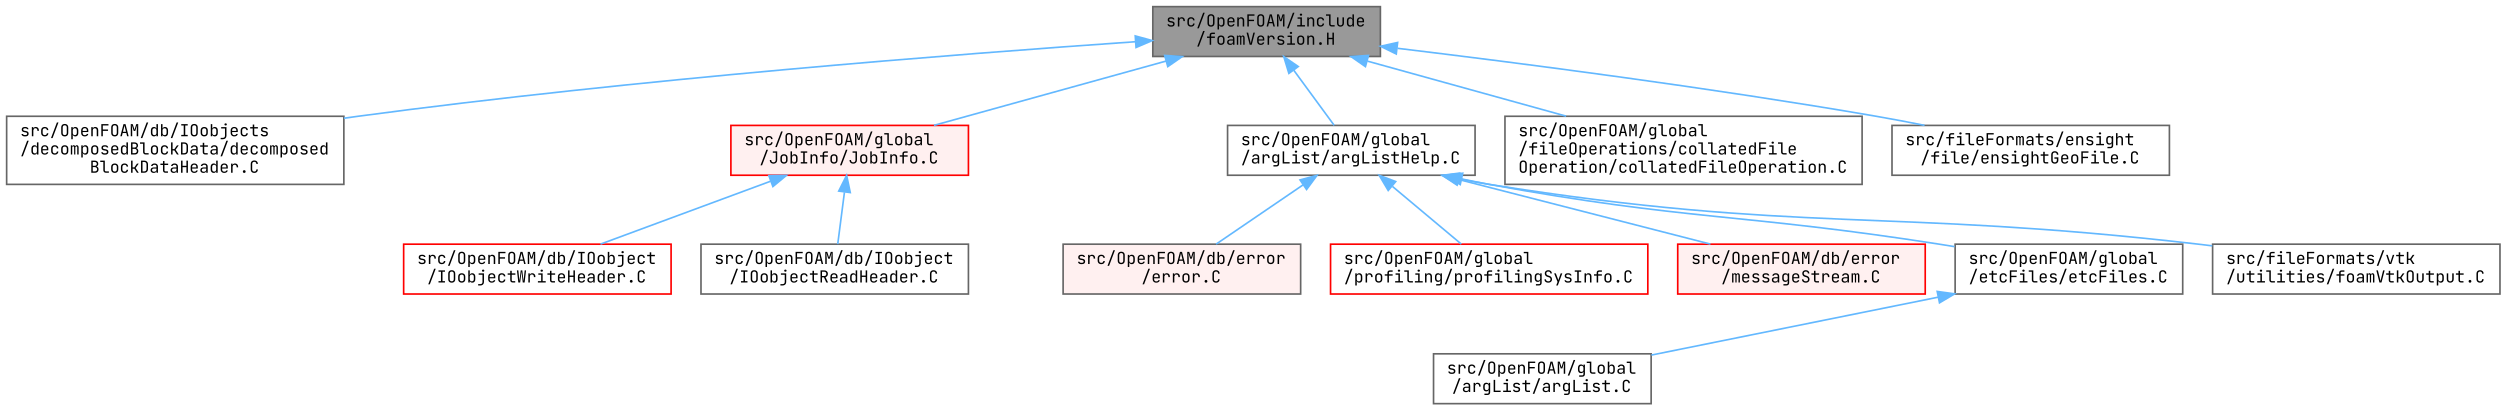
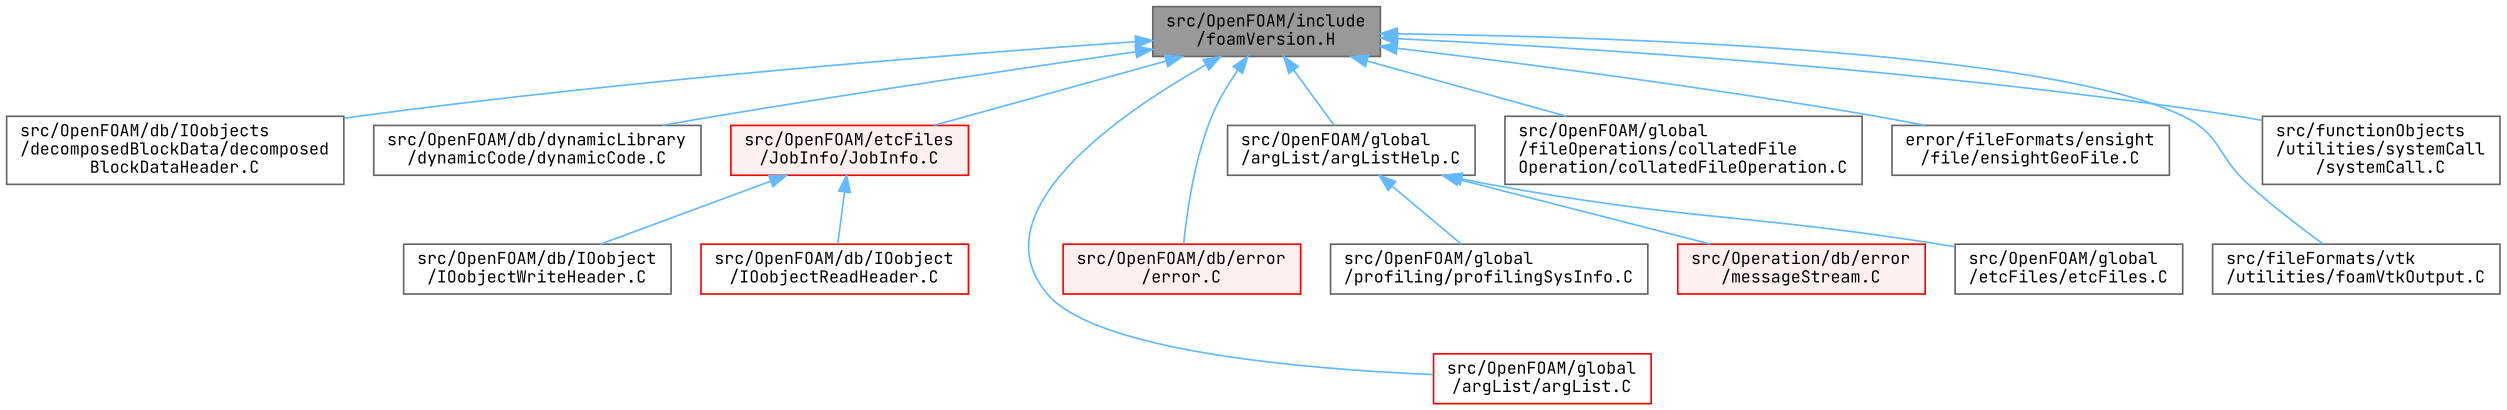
none -> (537, 150)
(850, 150) -> (850, 150)
(2031, 150) -> (2031, 150)
none -> (2381, 150)
(1260, 214) -> (1199, 154)
(1835, 219) -> (1889, 58)
(537, 269) -> (537, 269)
(835, 269) -> (835, 269)
(1182, 269) -> (1182, 269)
(1489, 269) -> (1489, 269)
(1801, 269) -> (1801, 269)
(1795, 326) -> (1083, 318)
(1542, 379) -> (1542, 379)
